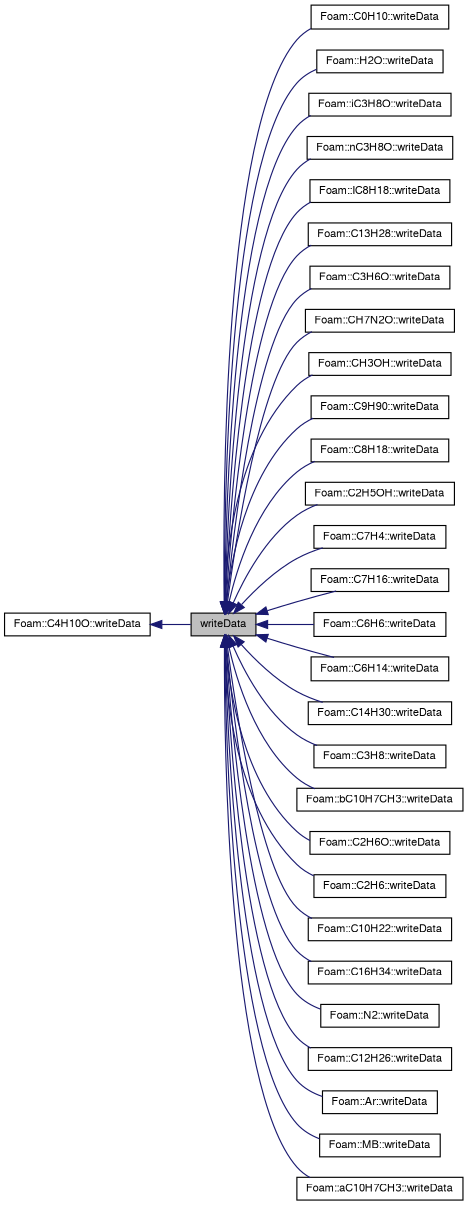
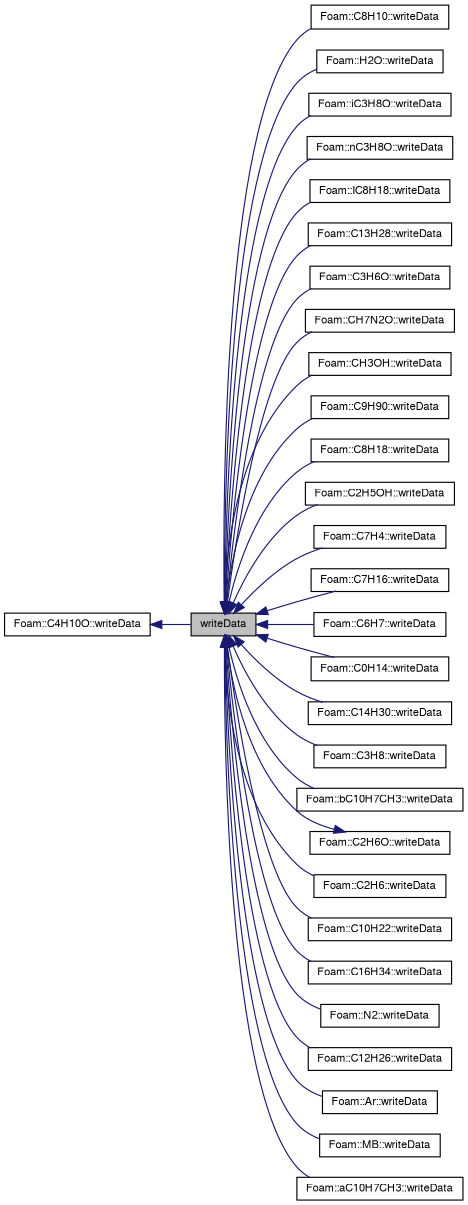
(380, 17) -> (380, 17)
(380, 624) -> (380, 624)
(380, 669) -> (380, 669)
(257, 773) -> (255, 749)
